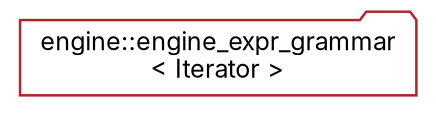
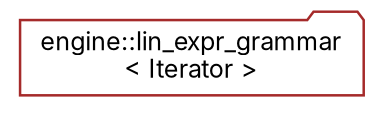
(218, 58) -> (192, 58)
